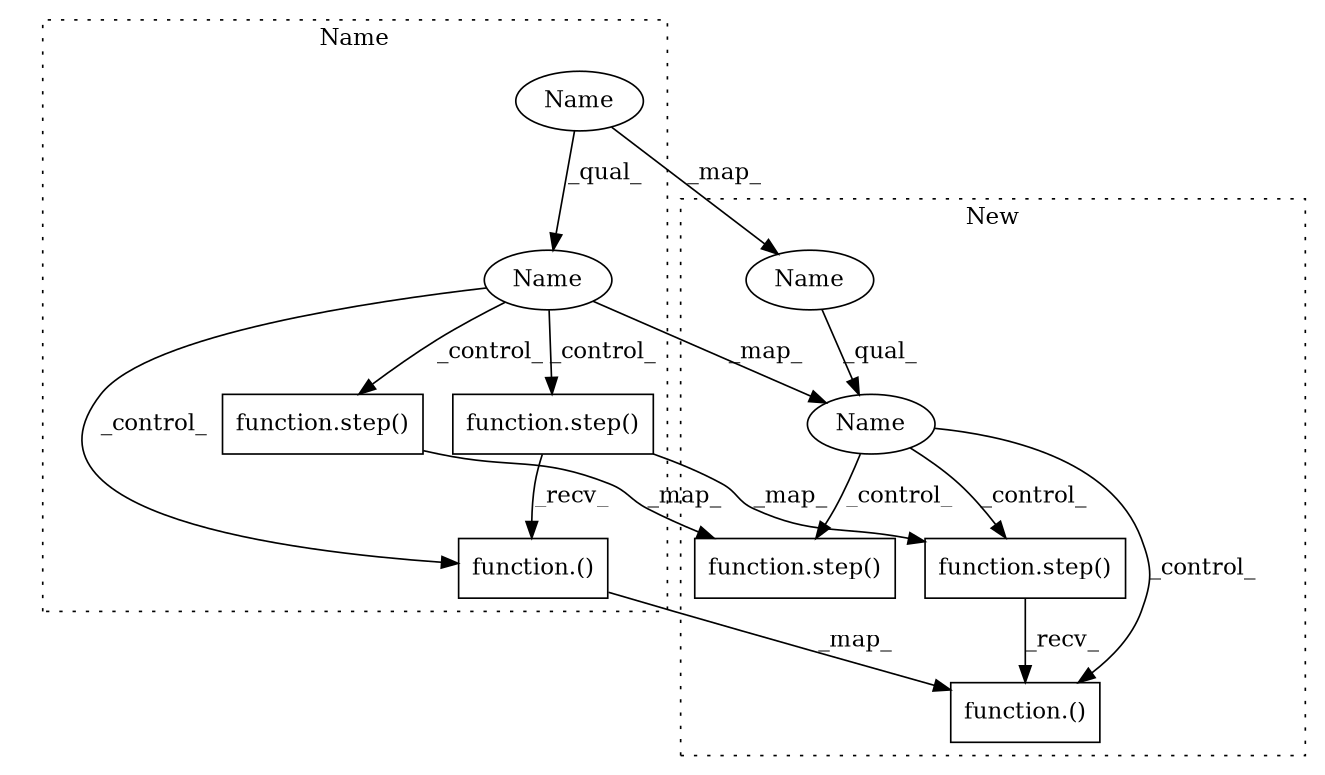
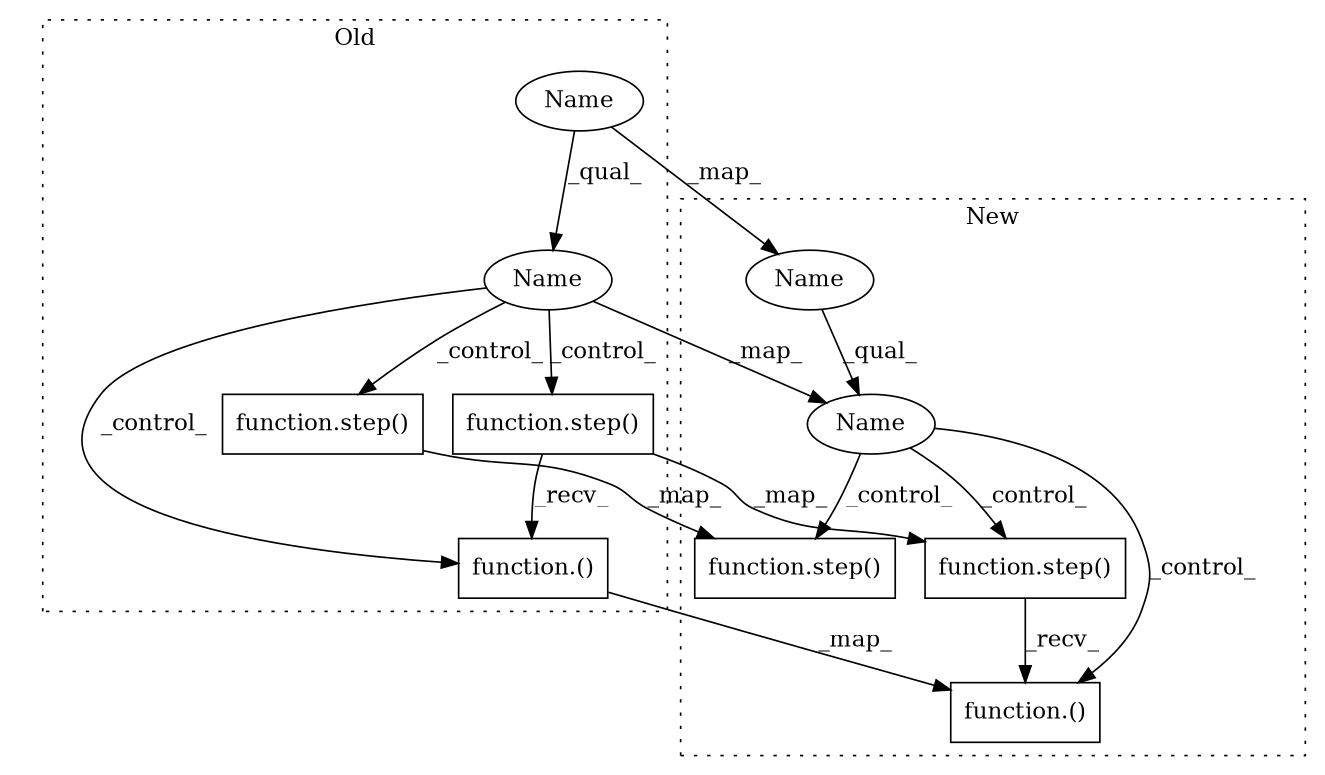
(355, 39) -> (355, 39)
